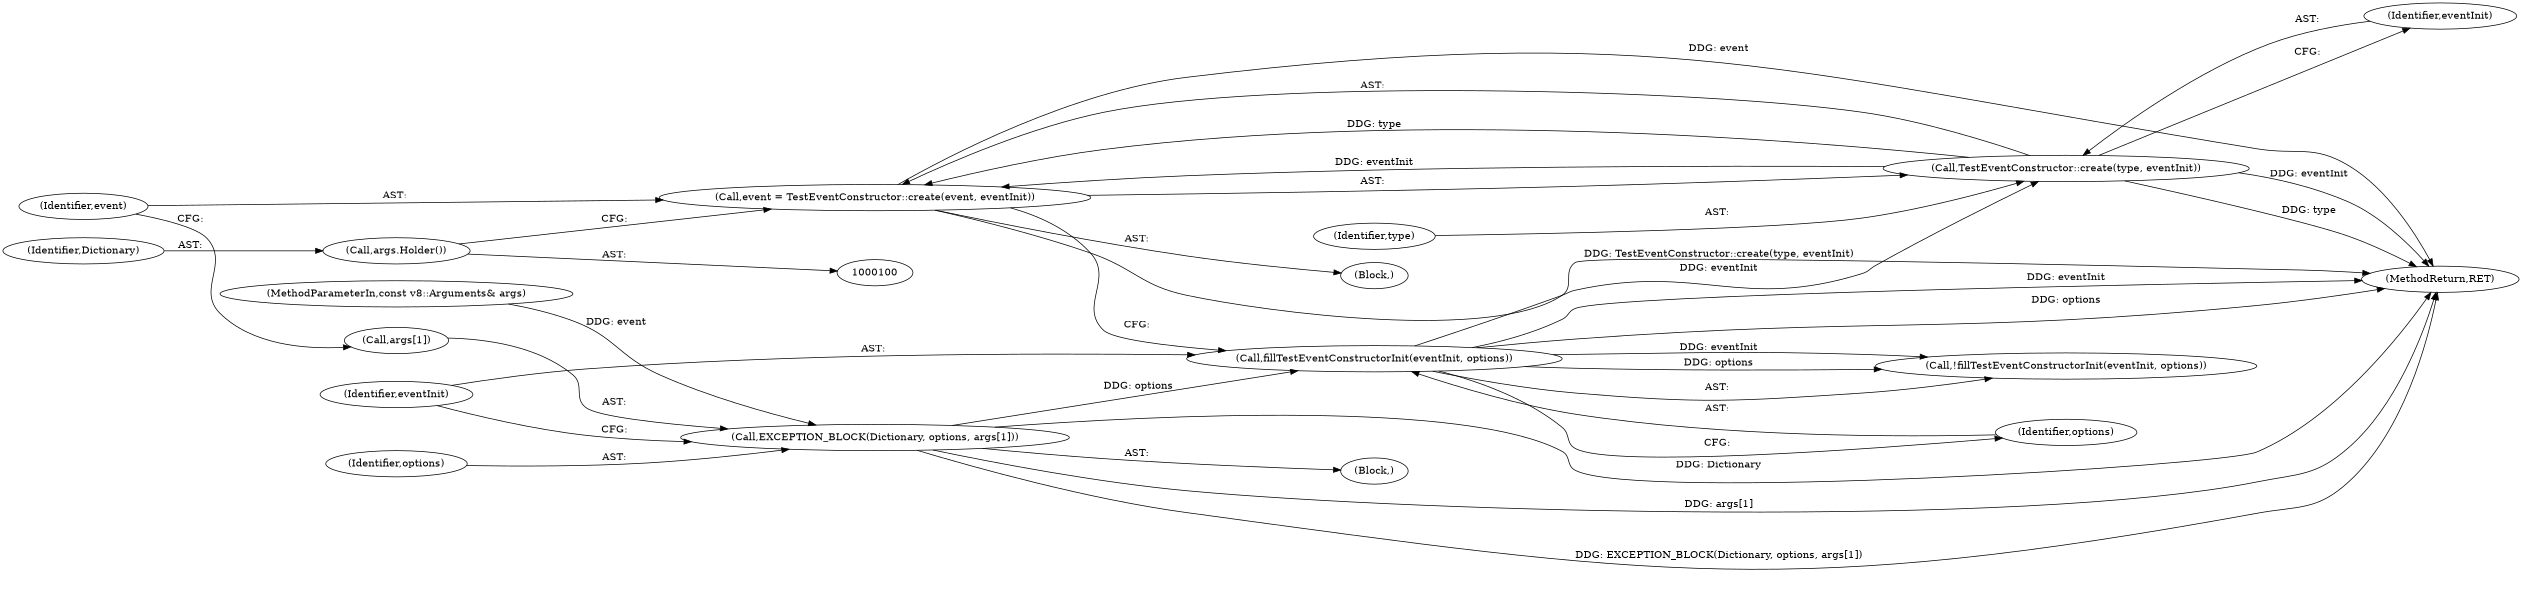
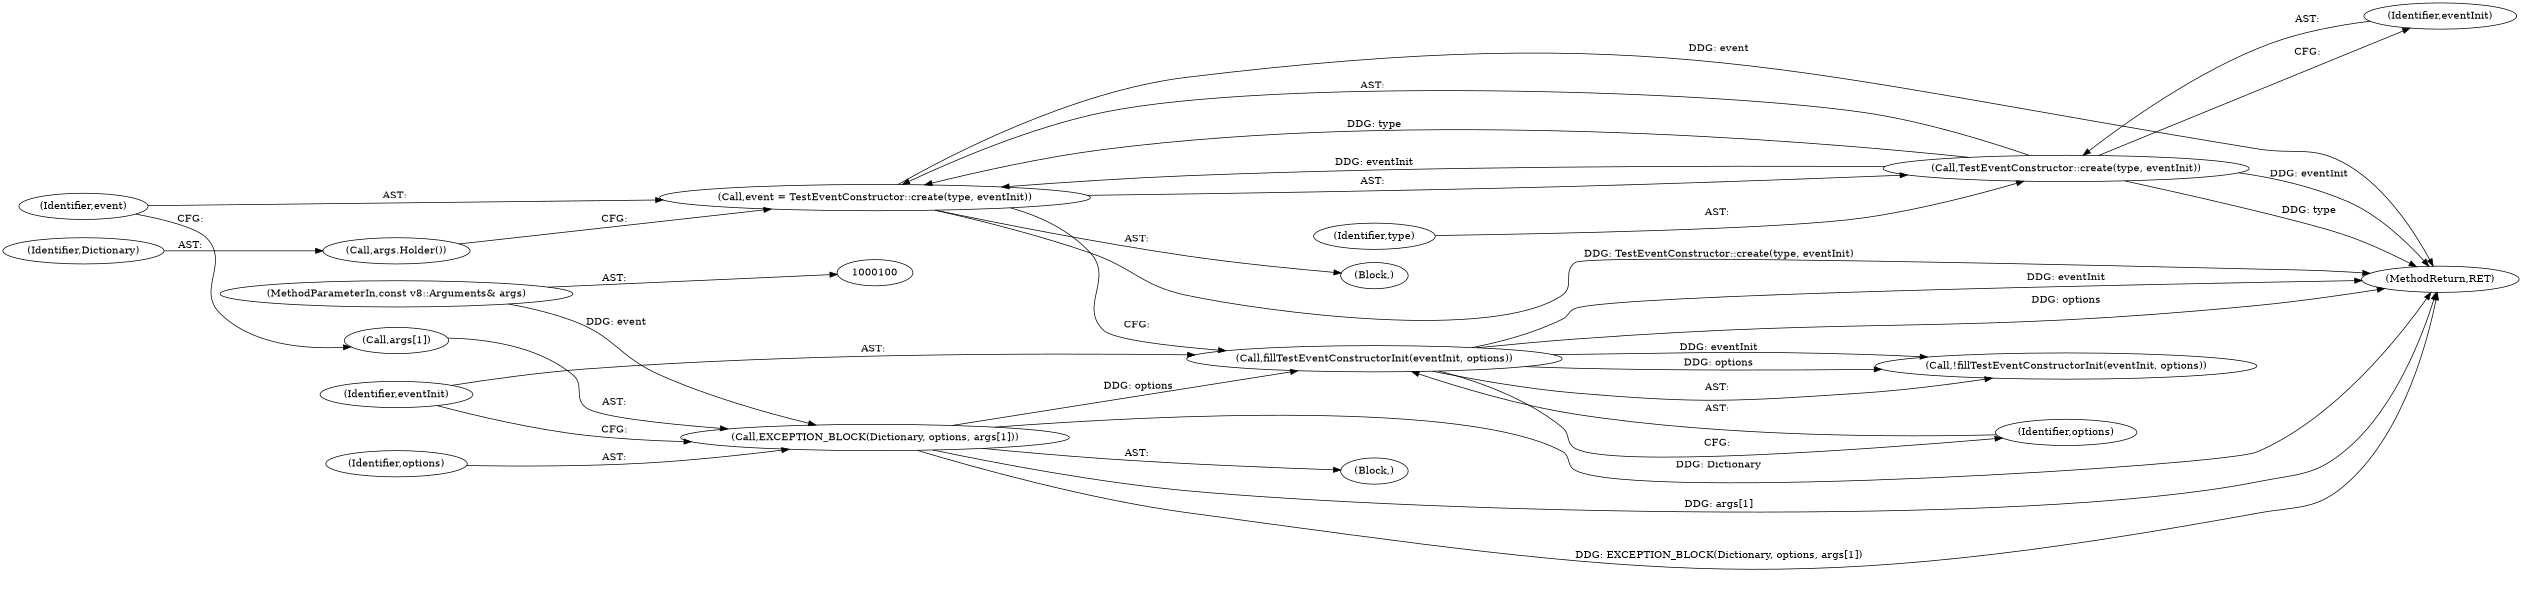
(875, 198) -> (875, 198)
(649, 262) -> (689, 281)
(1730, 287) -> none
